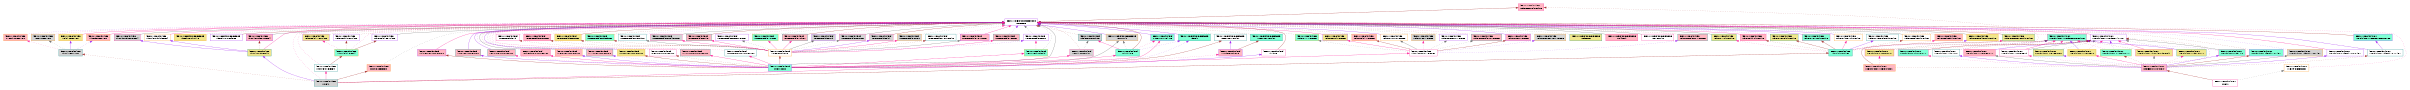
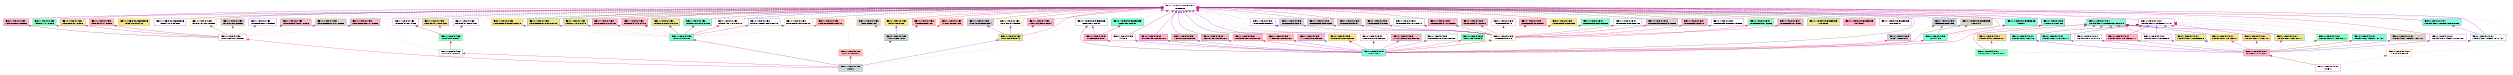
(1277, 15) -> (889, 11)
(2092, 45) -> none
(2154, 53) -> (2257, 37)
(1879, 68) -> (1992, 53)
